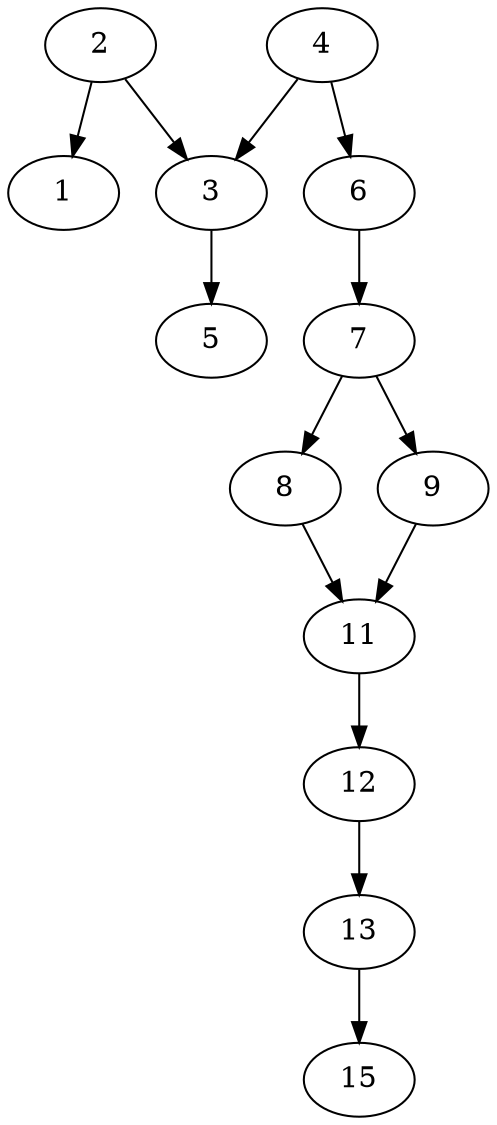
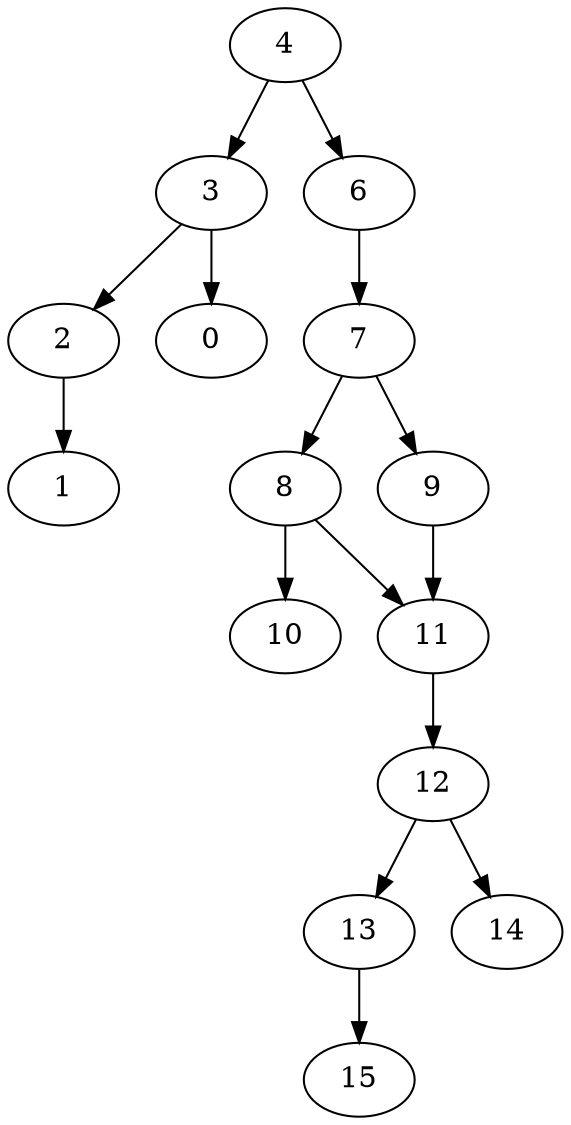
(150, 111) -> (145, 259)
(211, 341) -> (211, 341)
none -> (285, 636)
none -> (507, 932)
